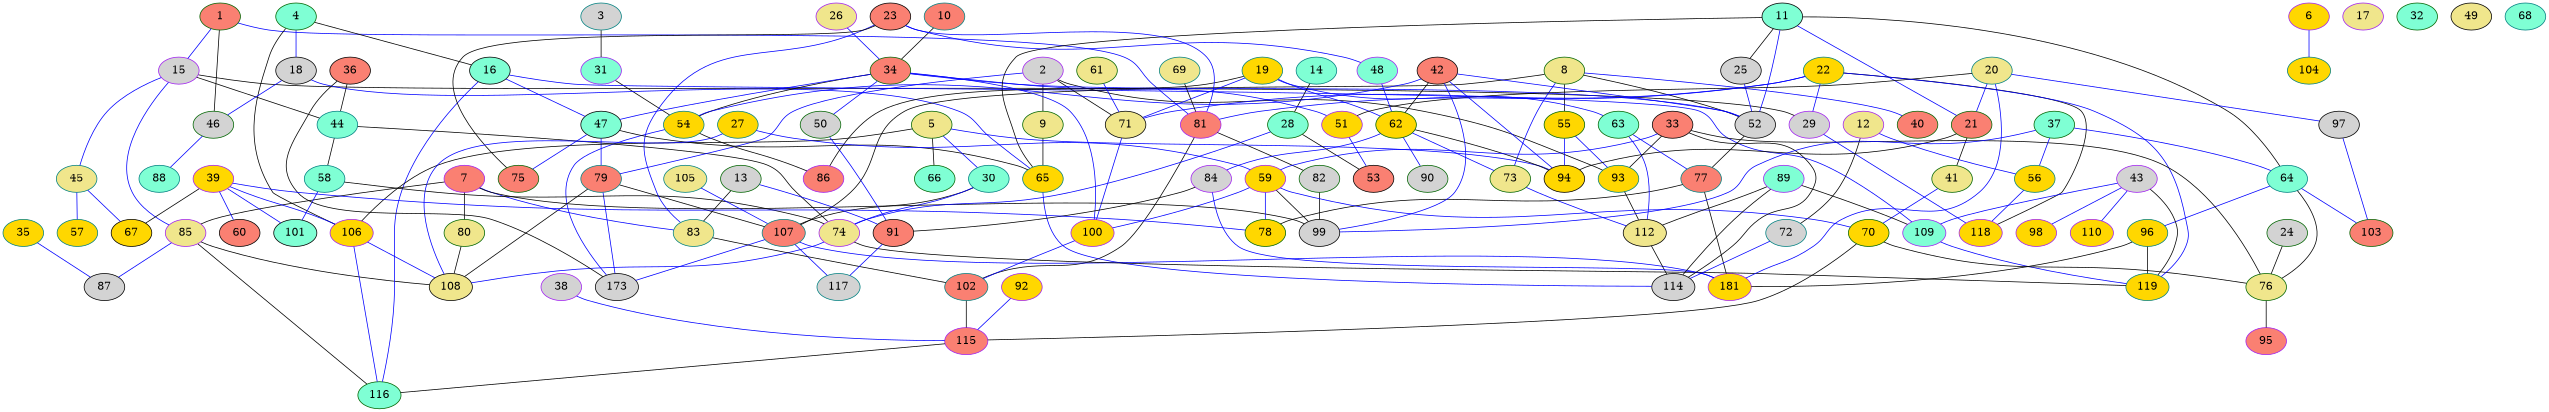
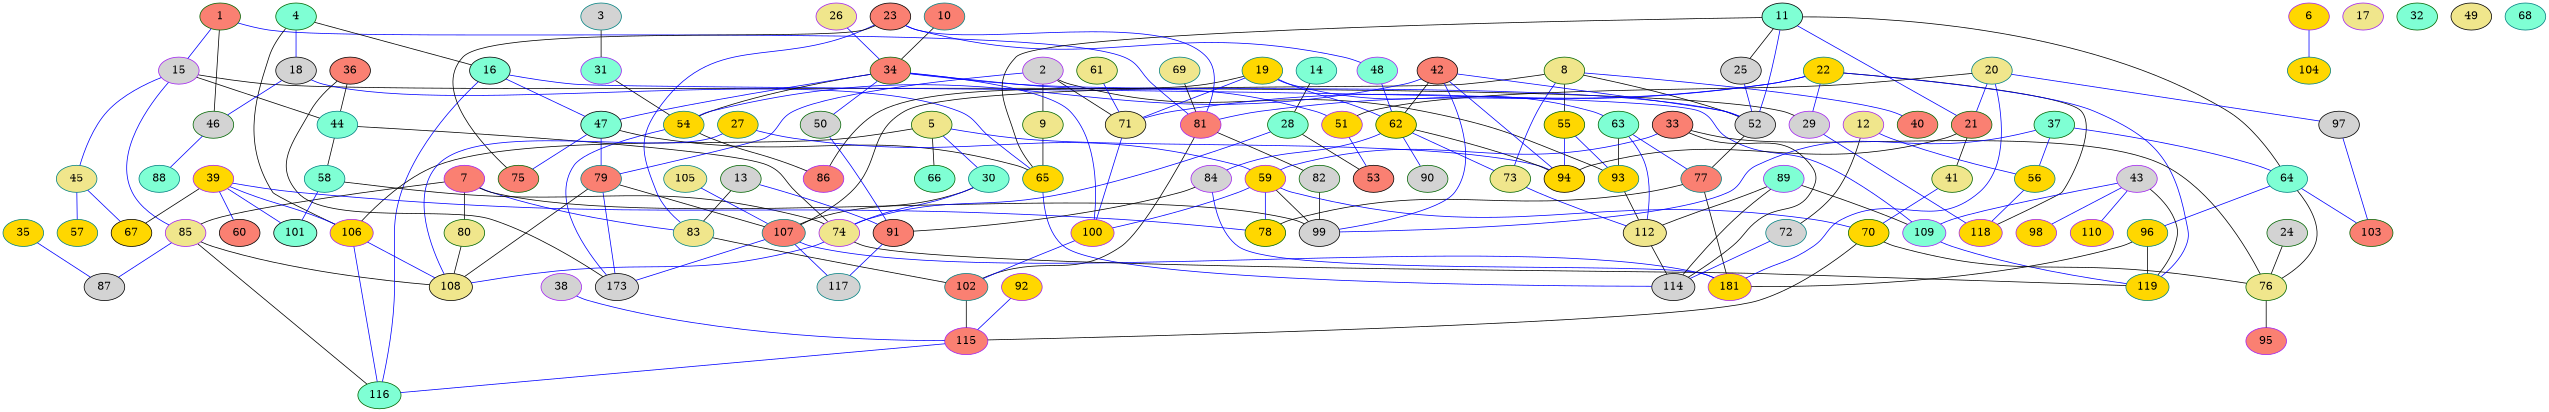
(1646, 152) -> (1618, 152)
(673, 368) -> (673, 368)
